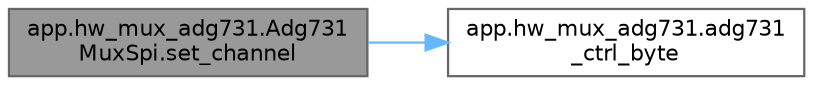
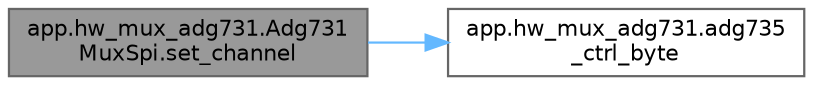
(626, 43) -> (626, 43)
